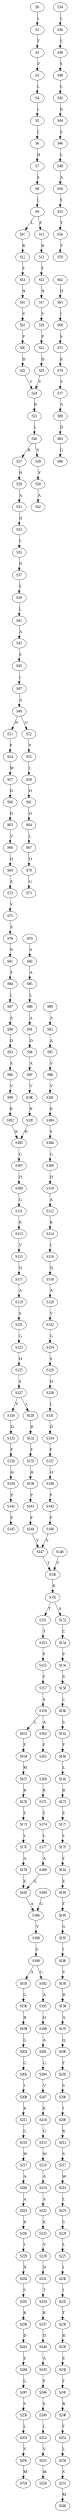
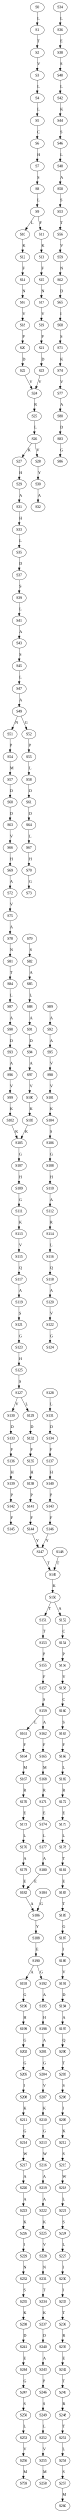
none -> (60, 267)
(50, 1370) -> none
none -> (43, 1767)
